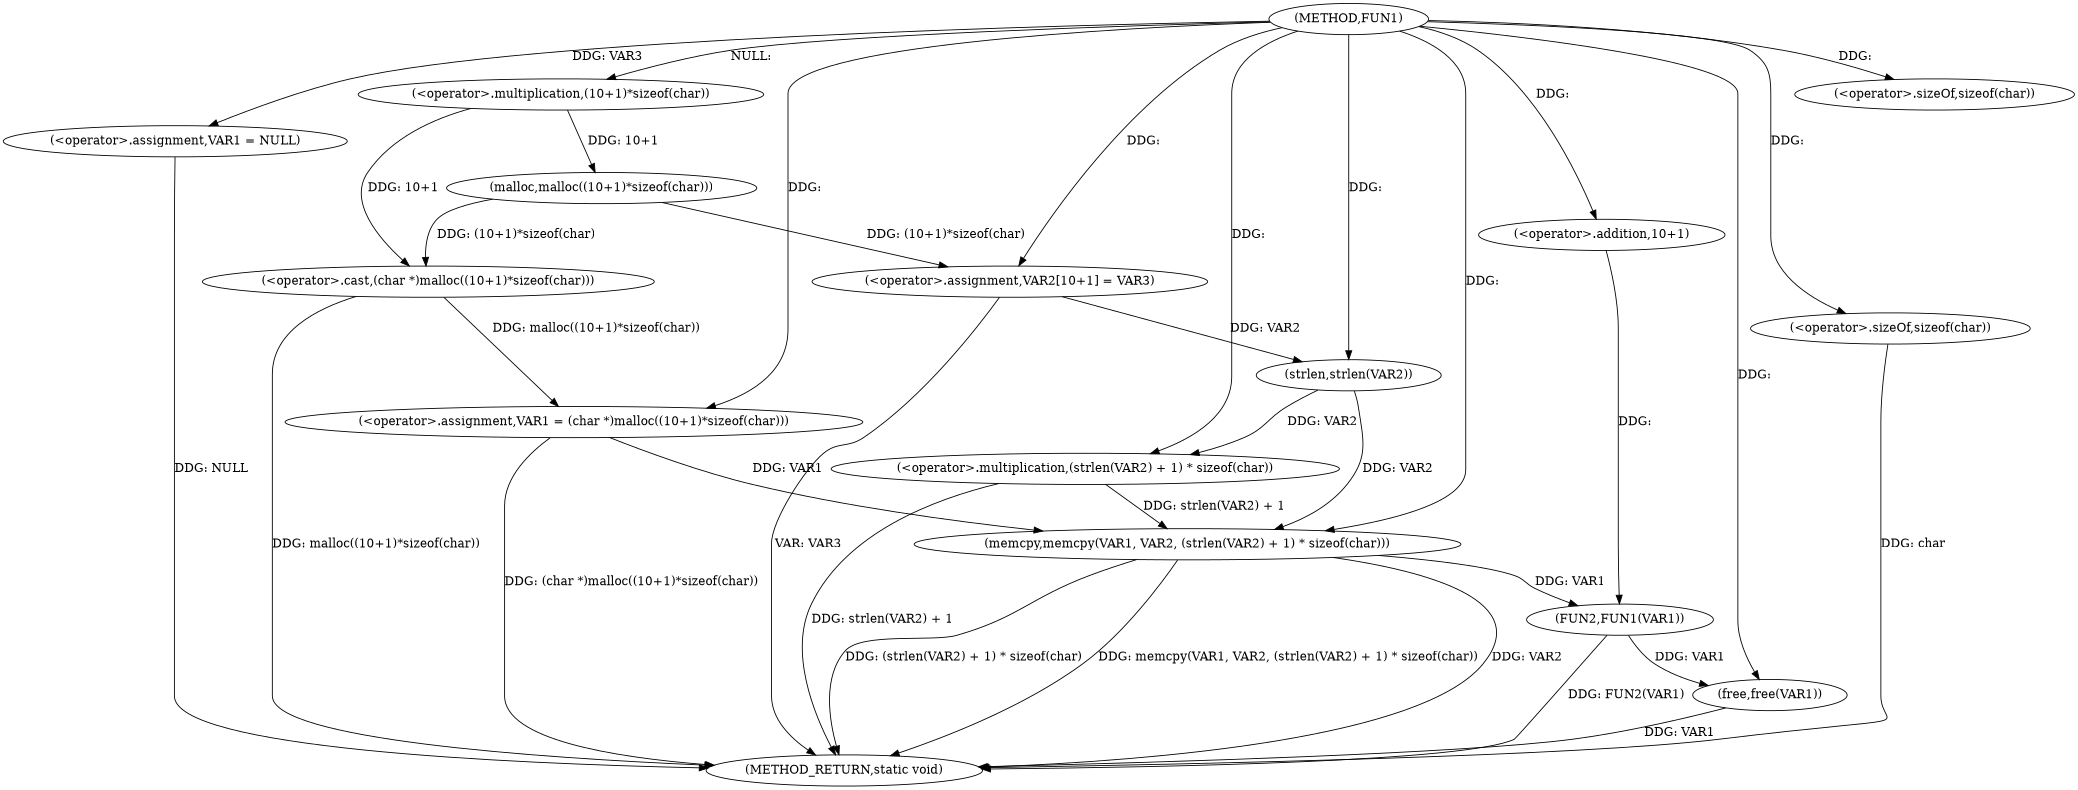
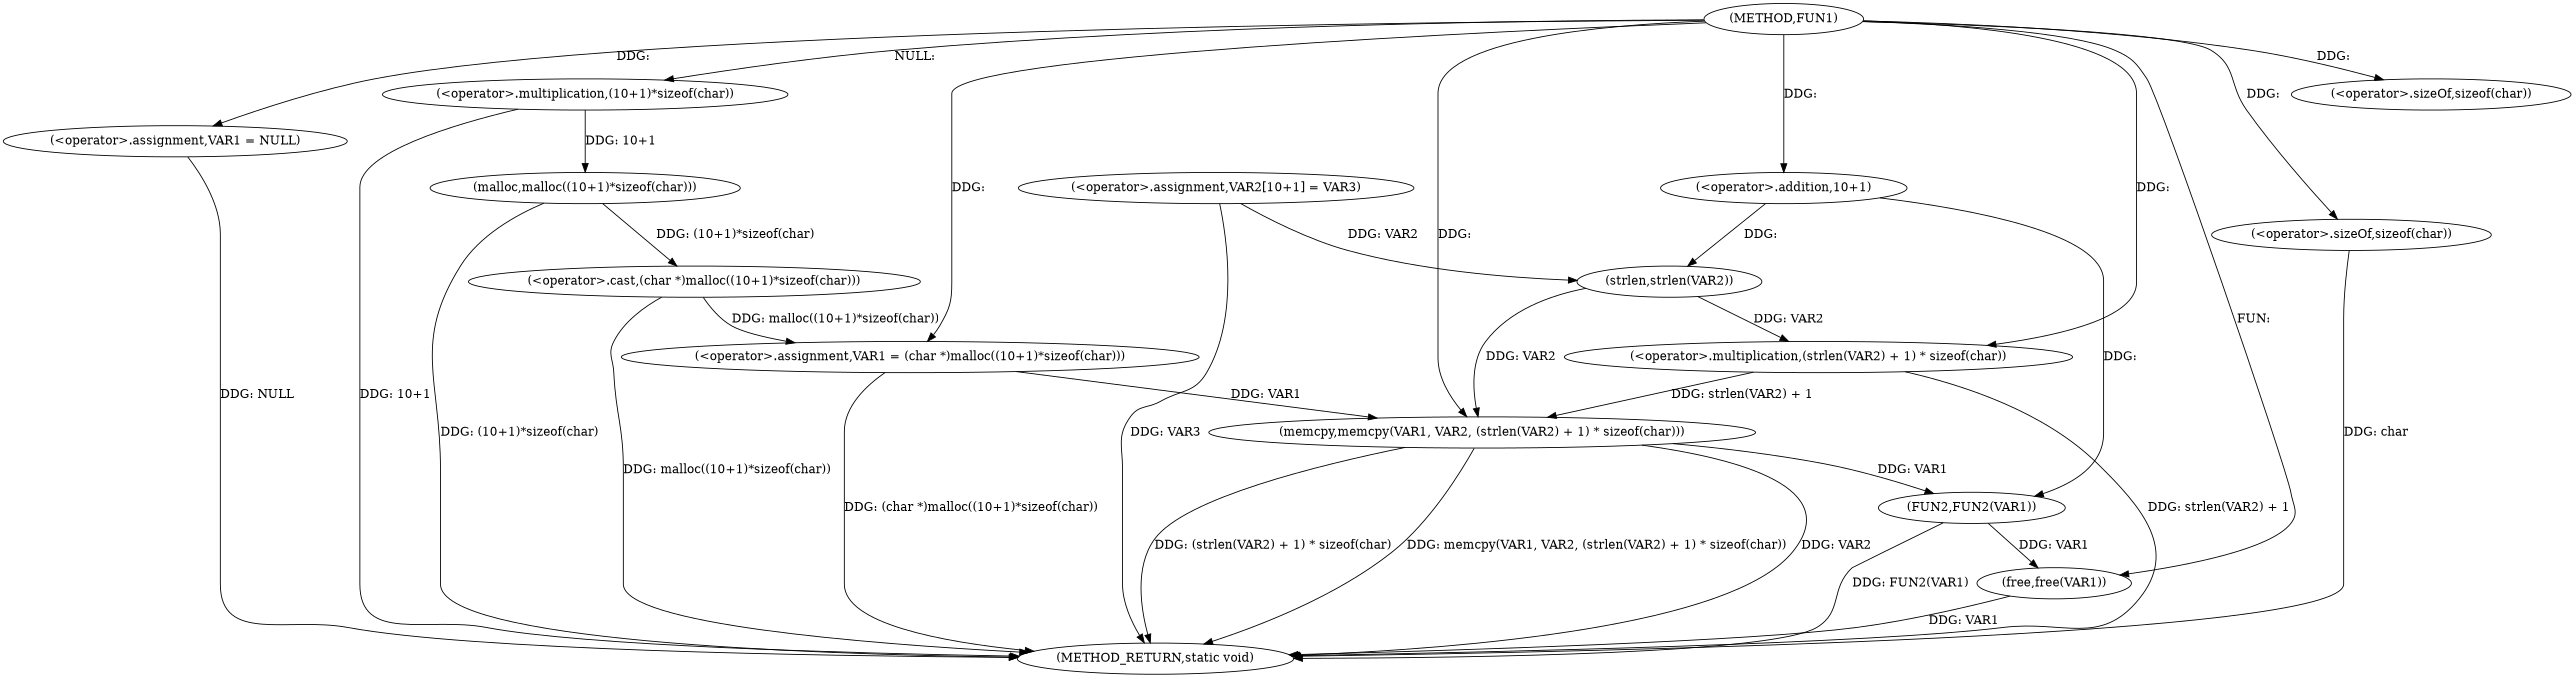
(608, 57) -> (635, 57)
(1133, 120) -> none
(374, 164) -> (384, 621)
(1349, 193) -> (1730, 232)
(801, 234) -> (505, 620)
(1756, 375) -> (2256, 319)
(808, 544) -> (1166, 432)
(1620, 620) -> (1972, 508)
